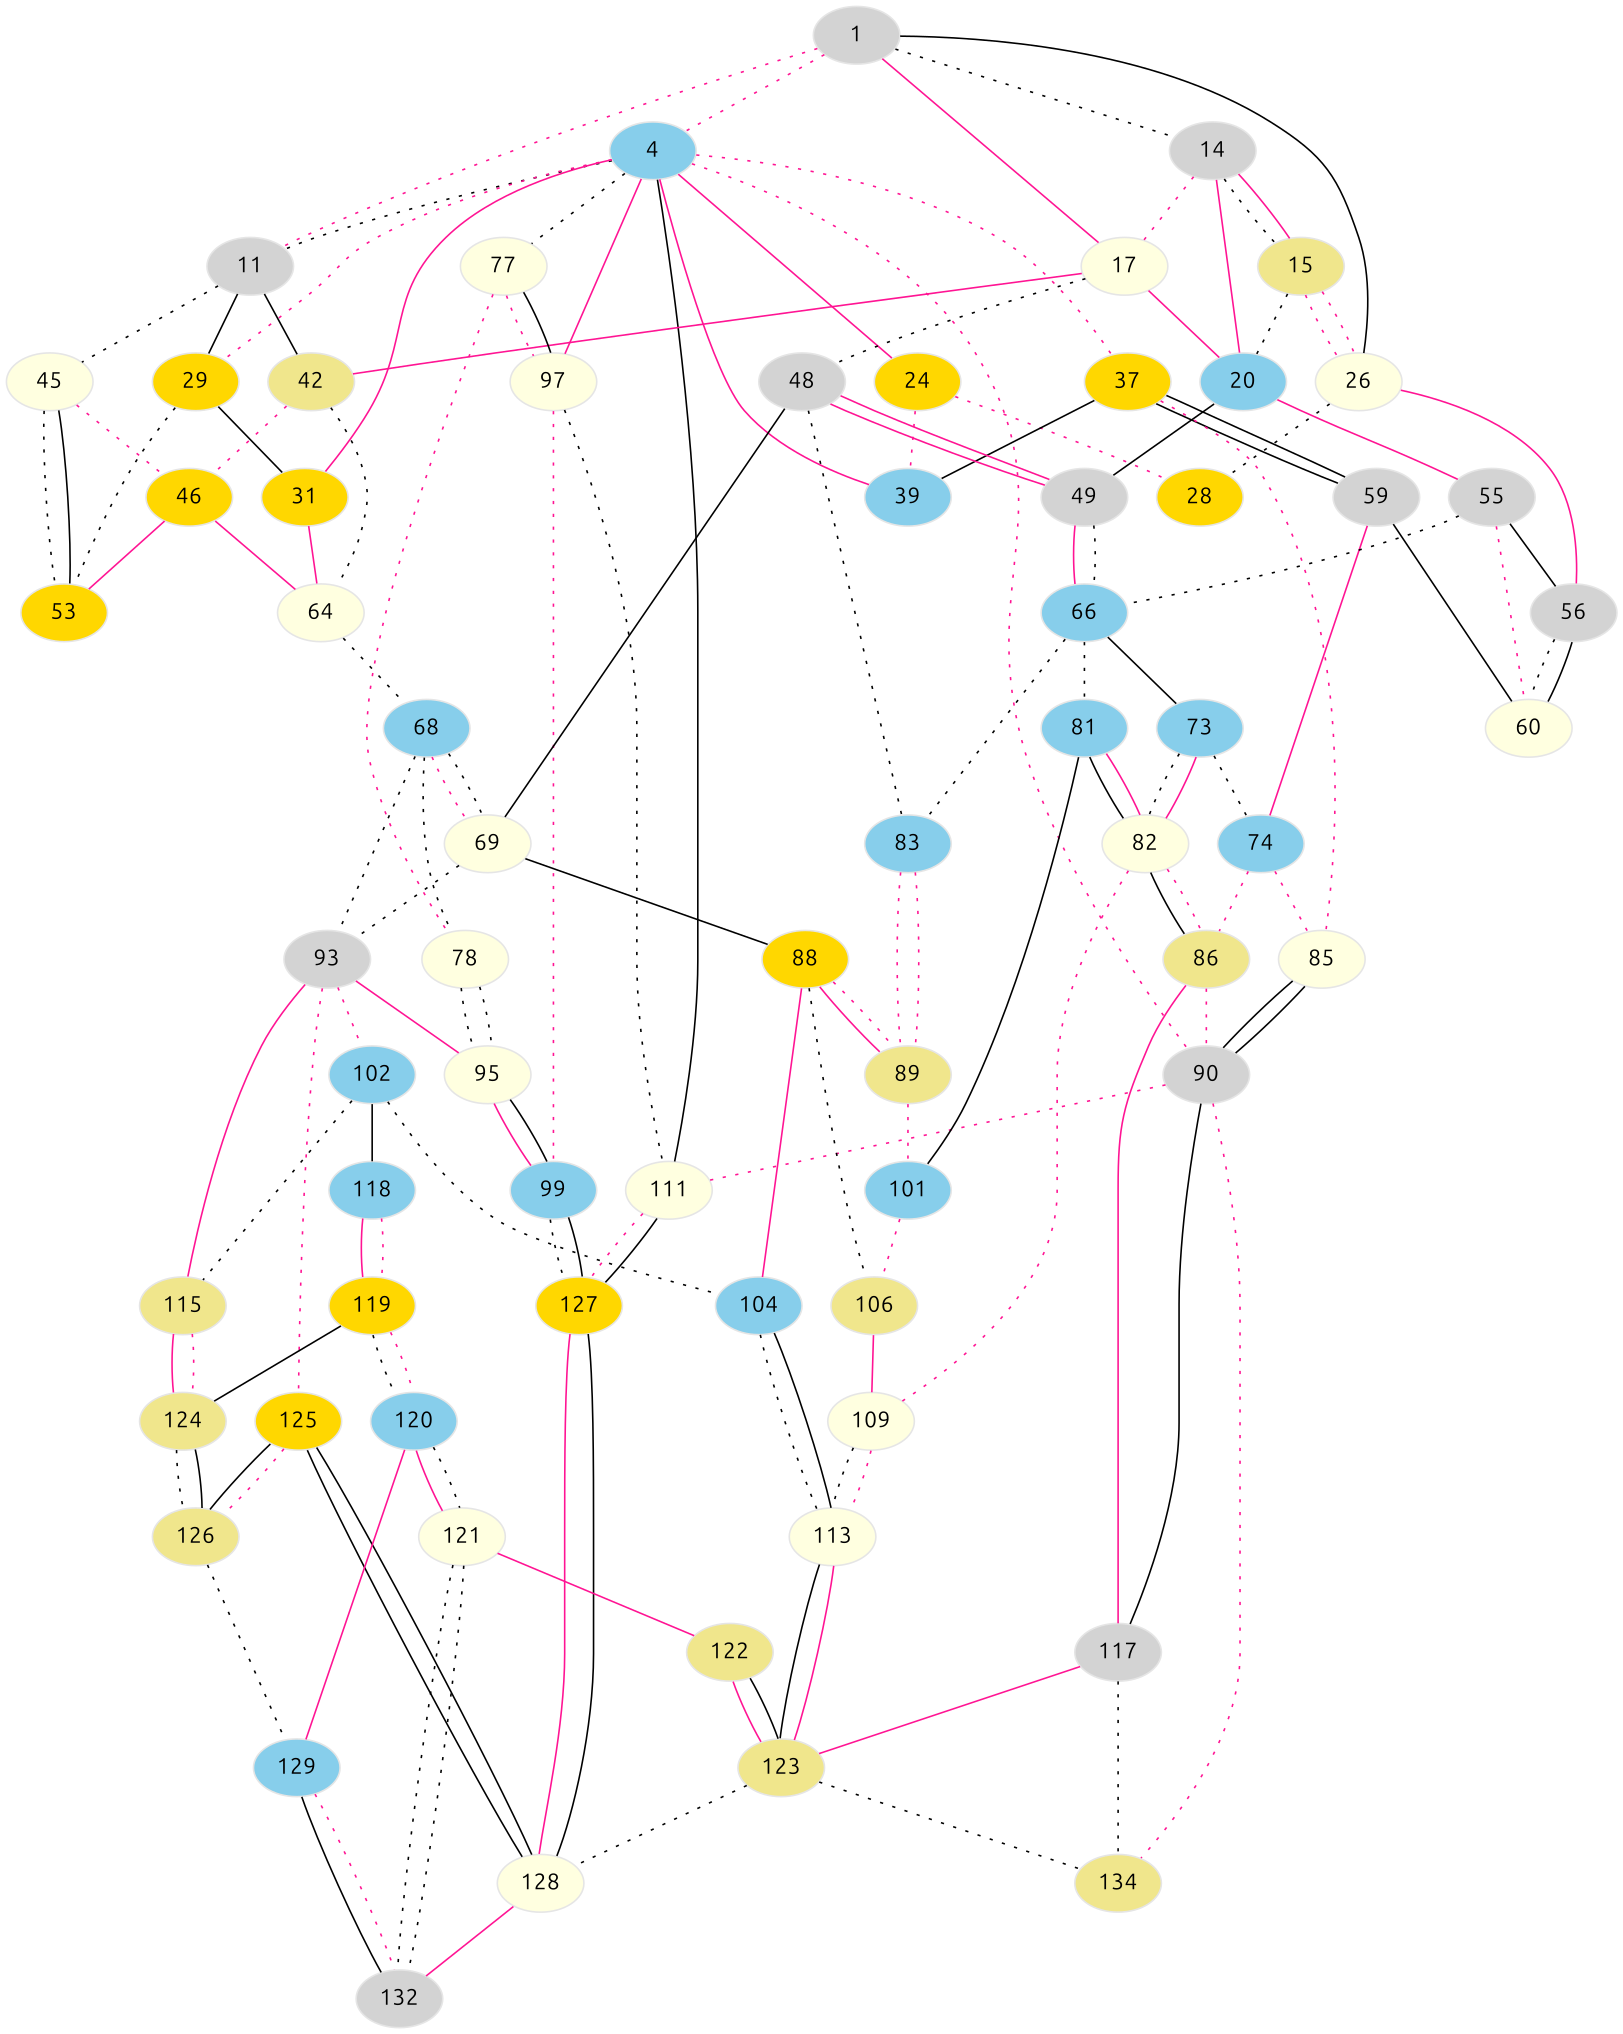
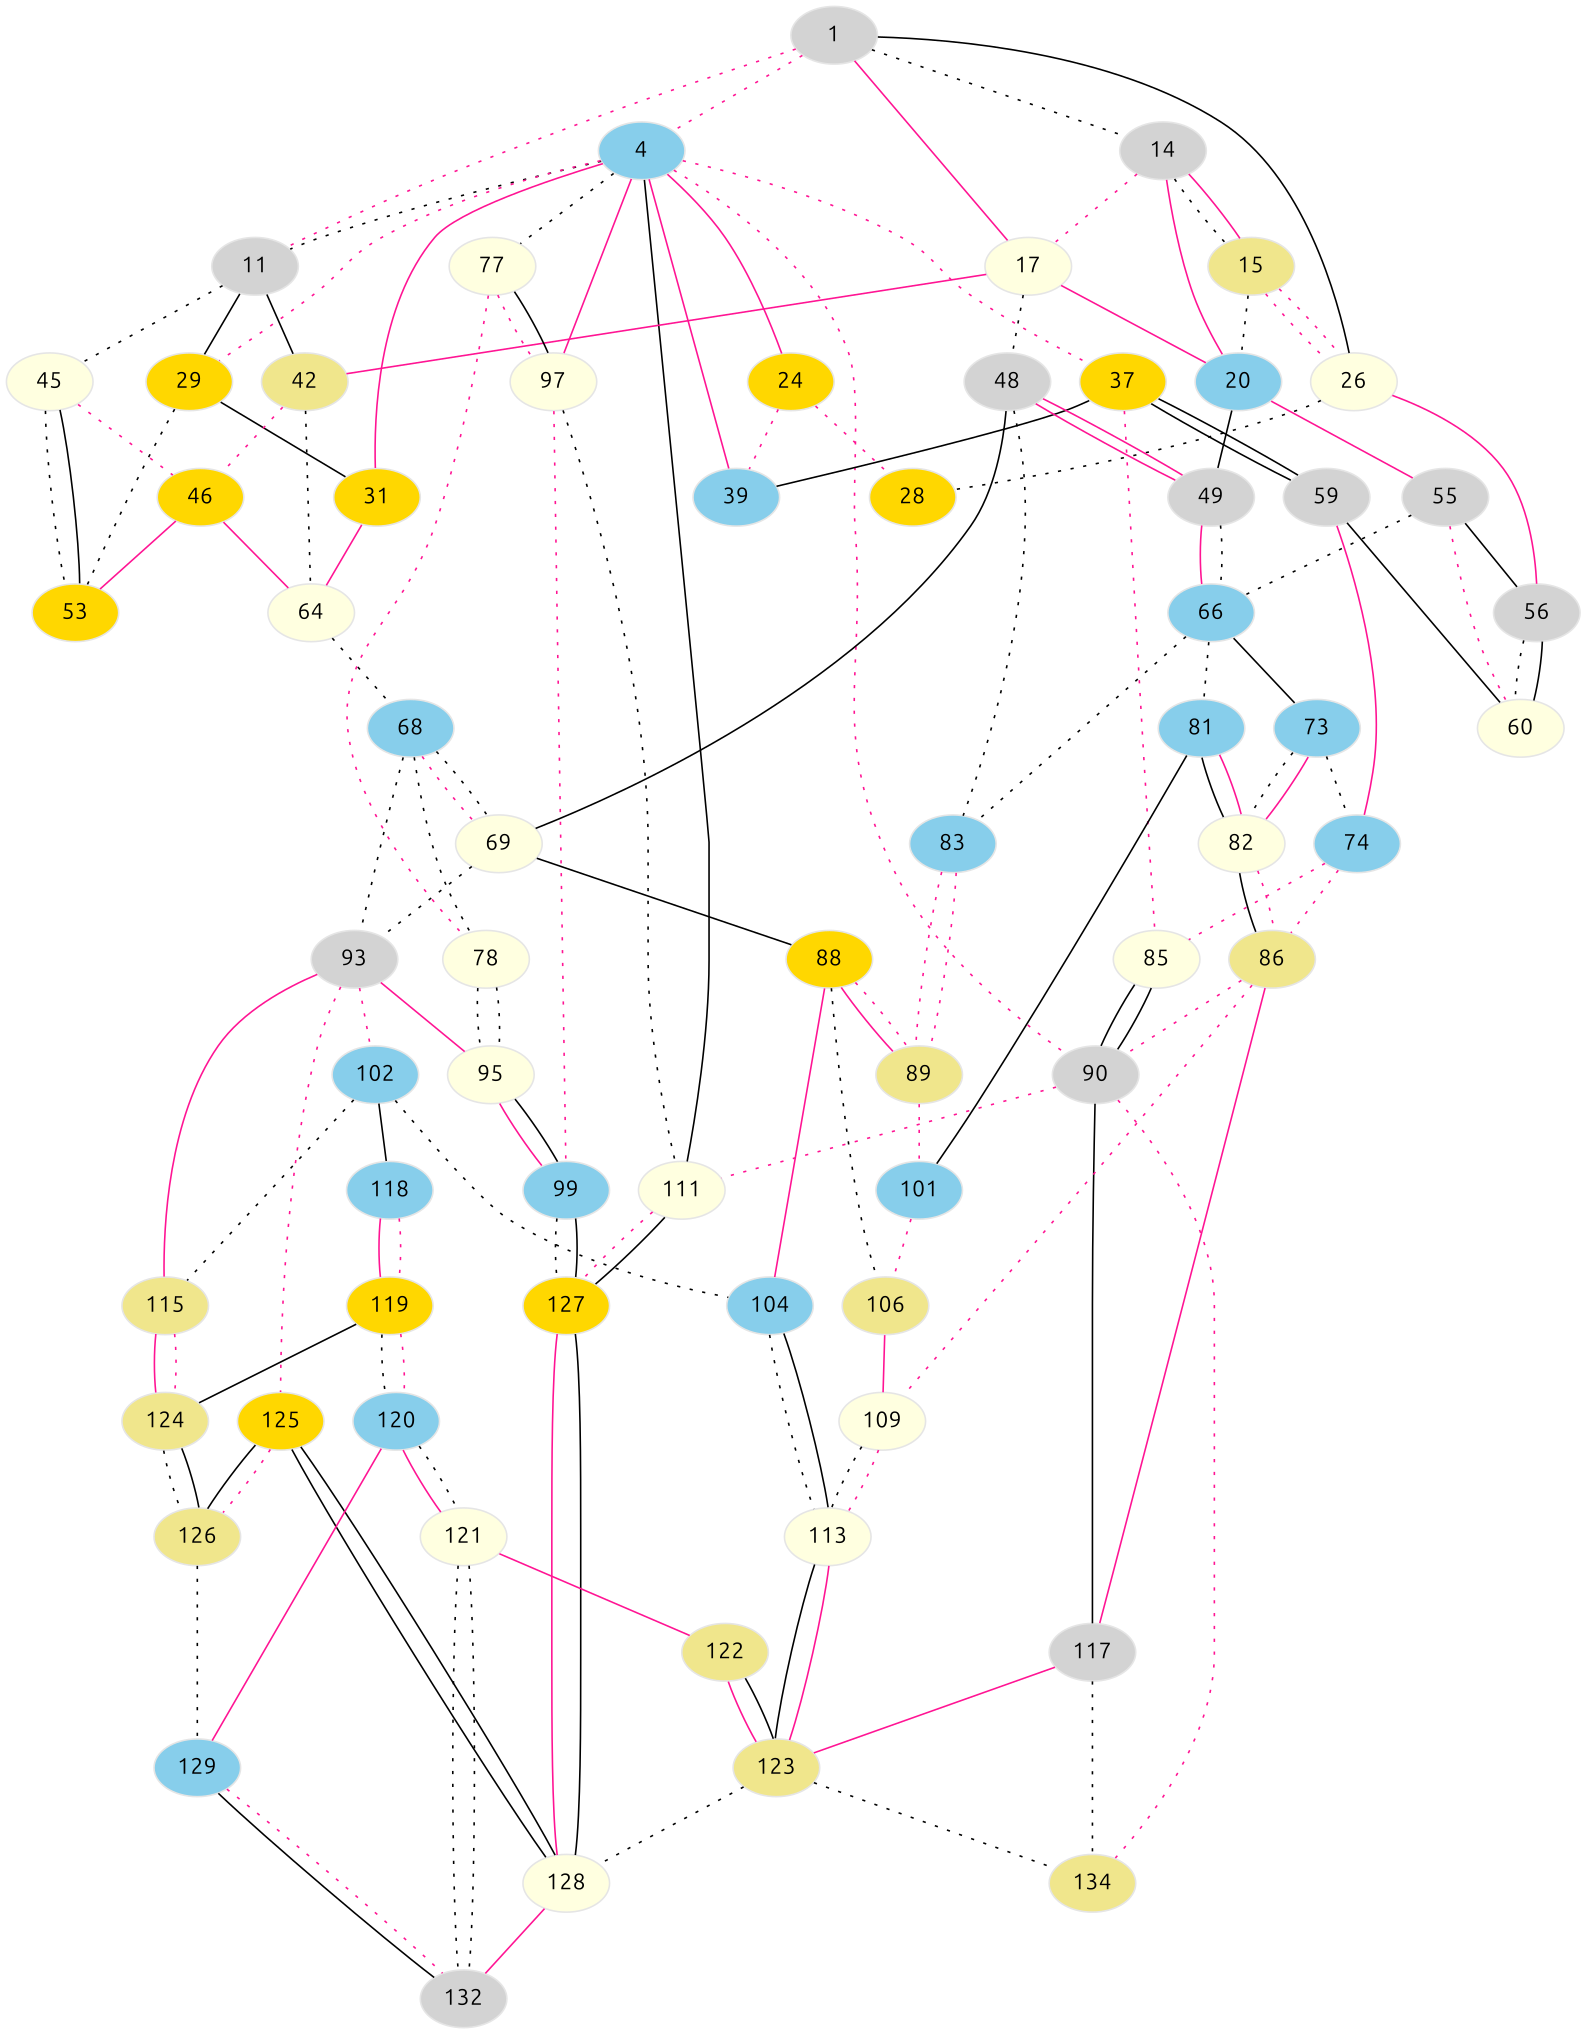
(1057, 1159) -> (1079, 1191)
